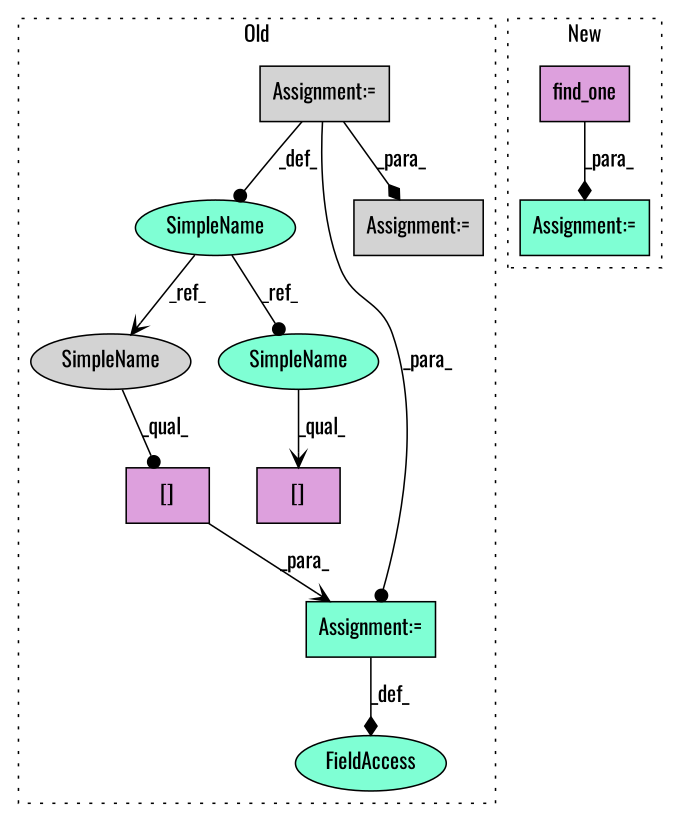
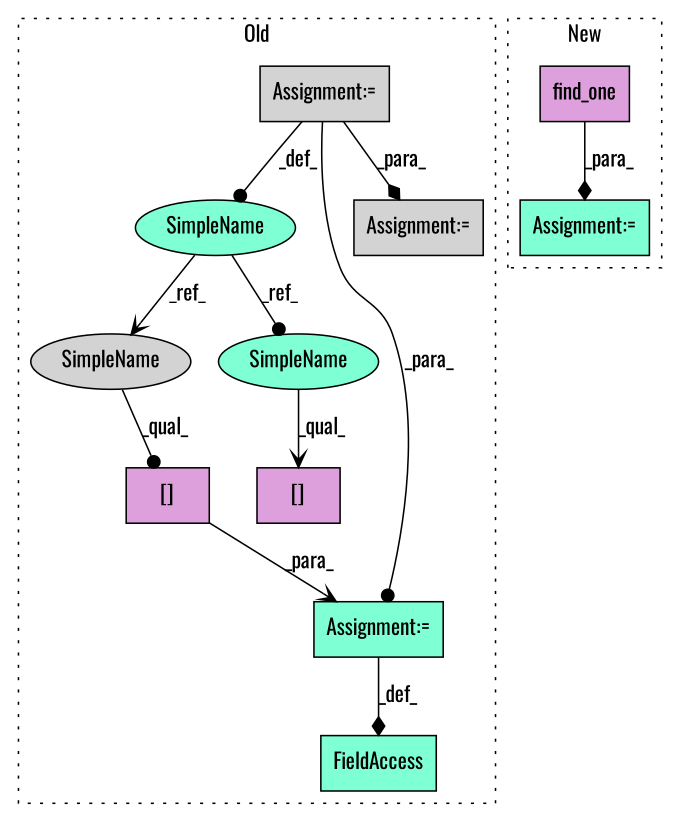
(371, 763) -> (379, 763)
